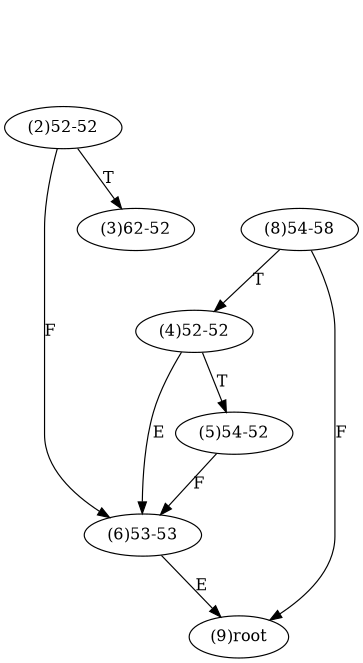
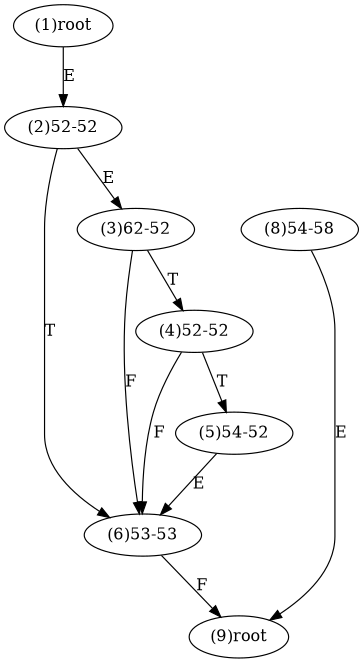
none -> (63, 26)
(109, 179) -> (109, 179)
(252, 276) -> (162, 275)
(50, 331) -> (50, 331)
none -> (125, 376)
(159, 433) -> (159, 433)
(341, 433) -> (341, 433)
(199, 484) -> (199, 484)
(202, 586) -> (202, 586)
